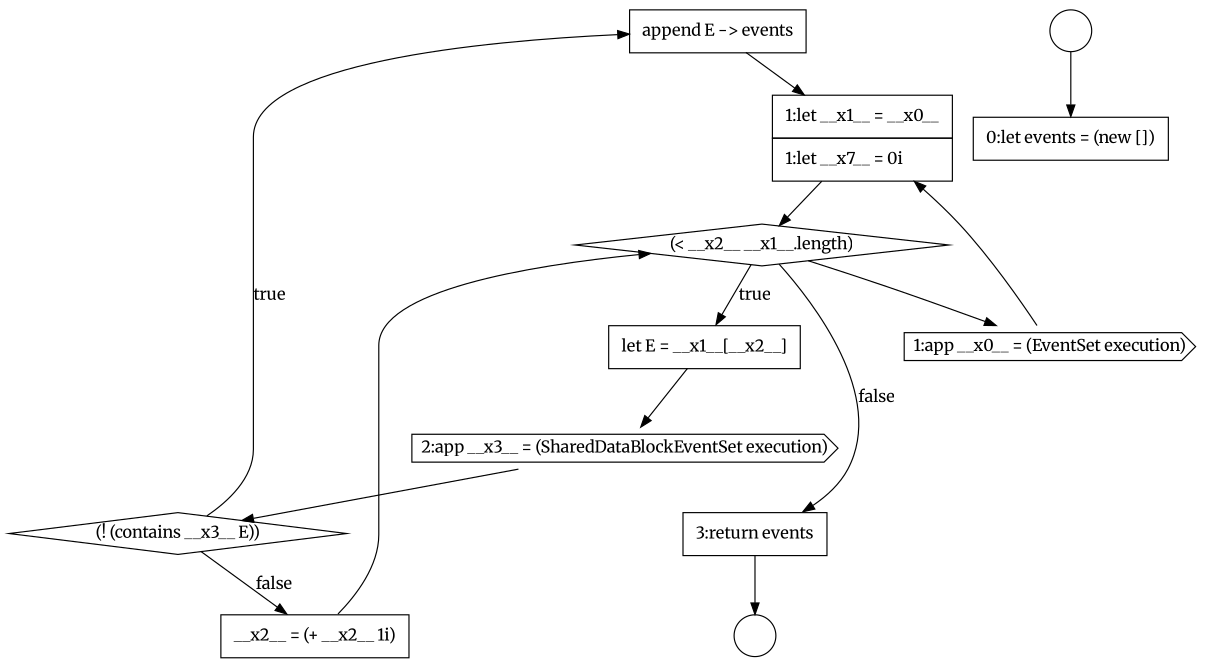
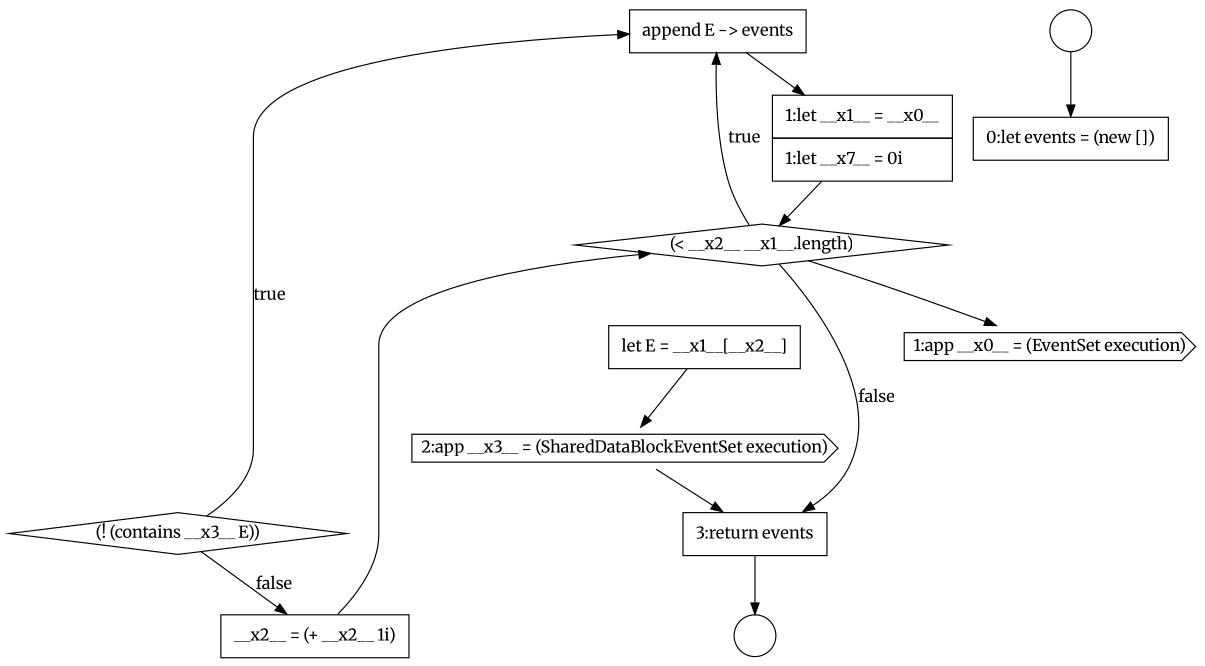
(985, 254) -> none
(736, 290) -> (721, 147)
(386, 494) -> (684, 487)
